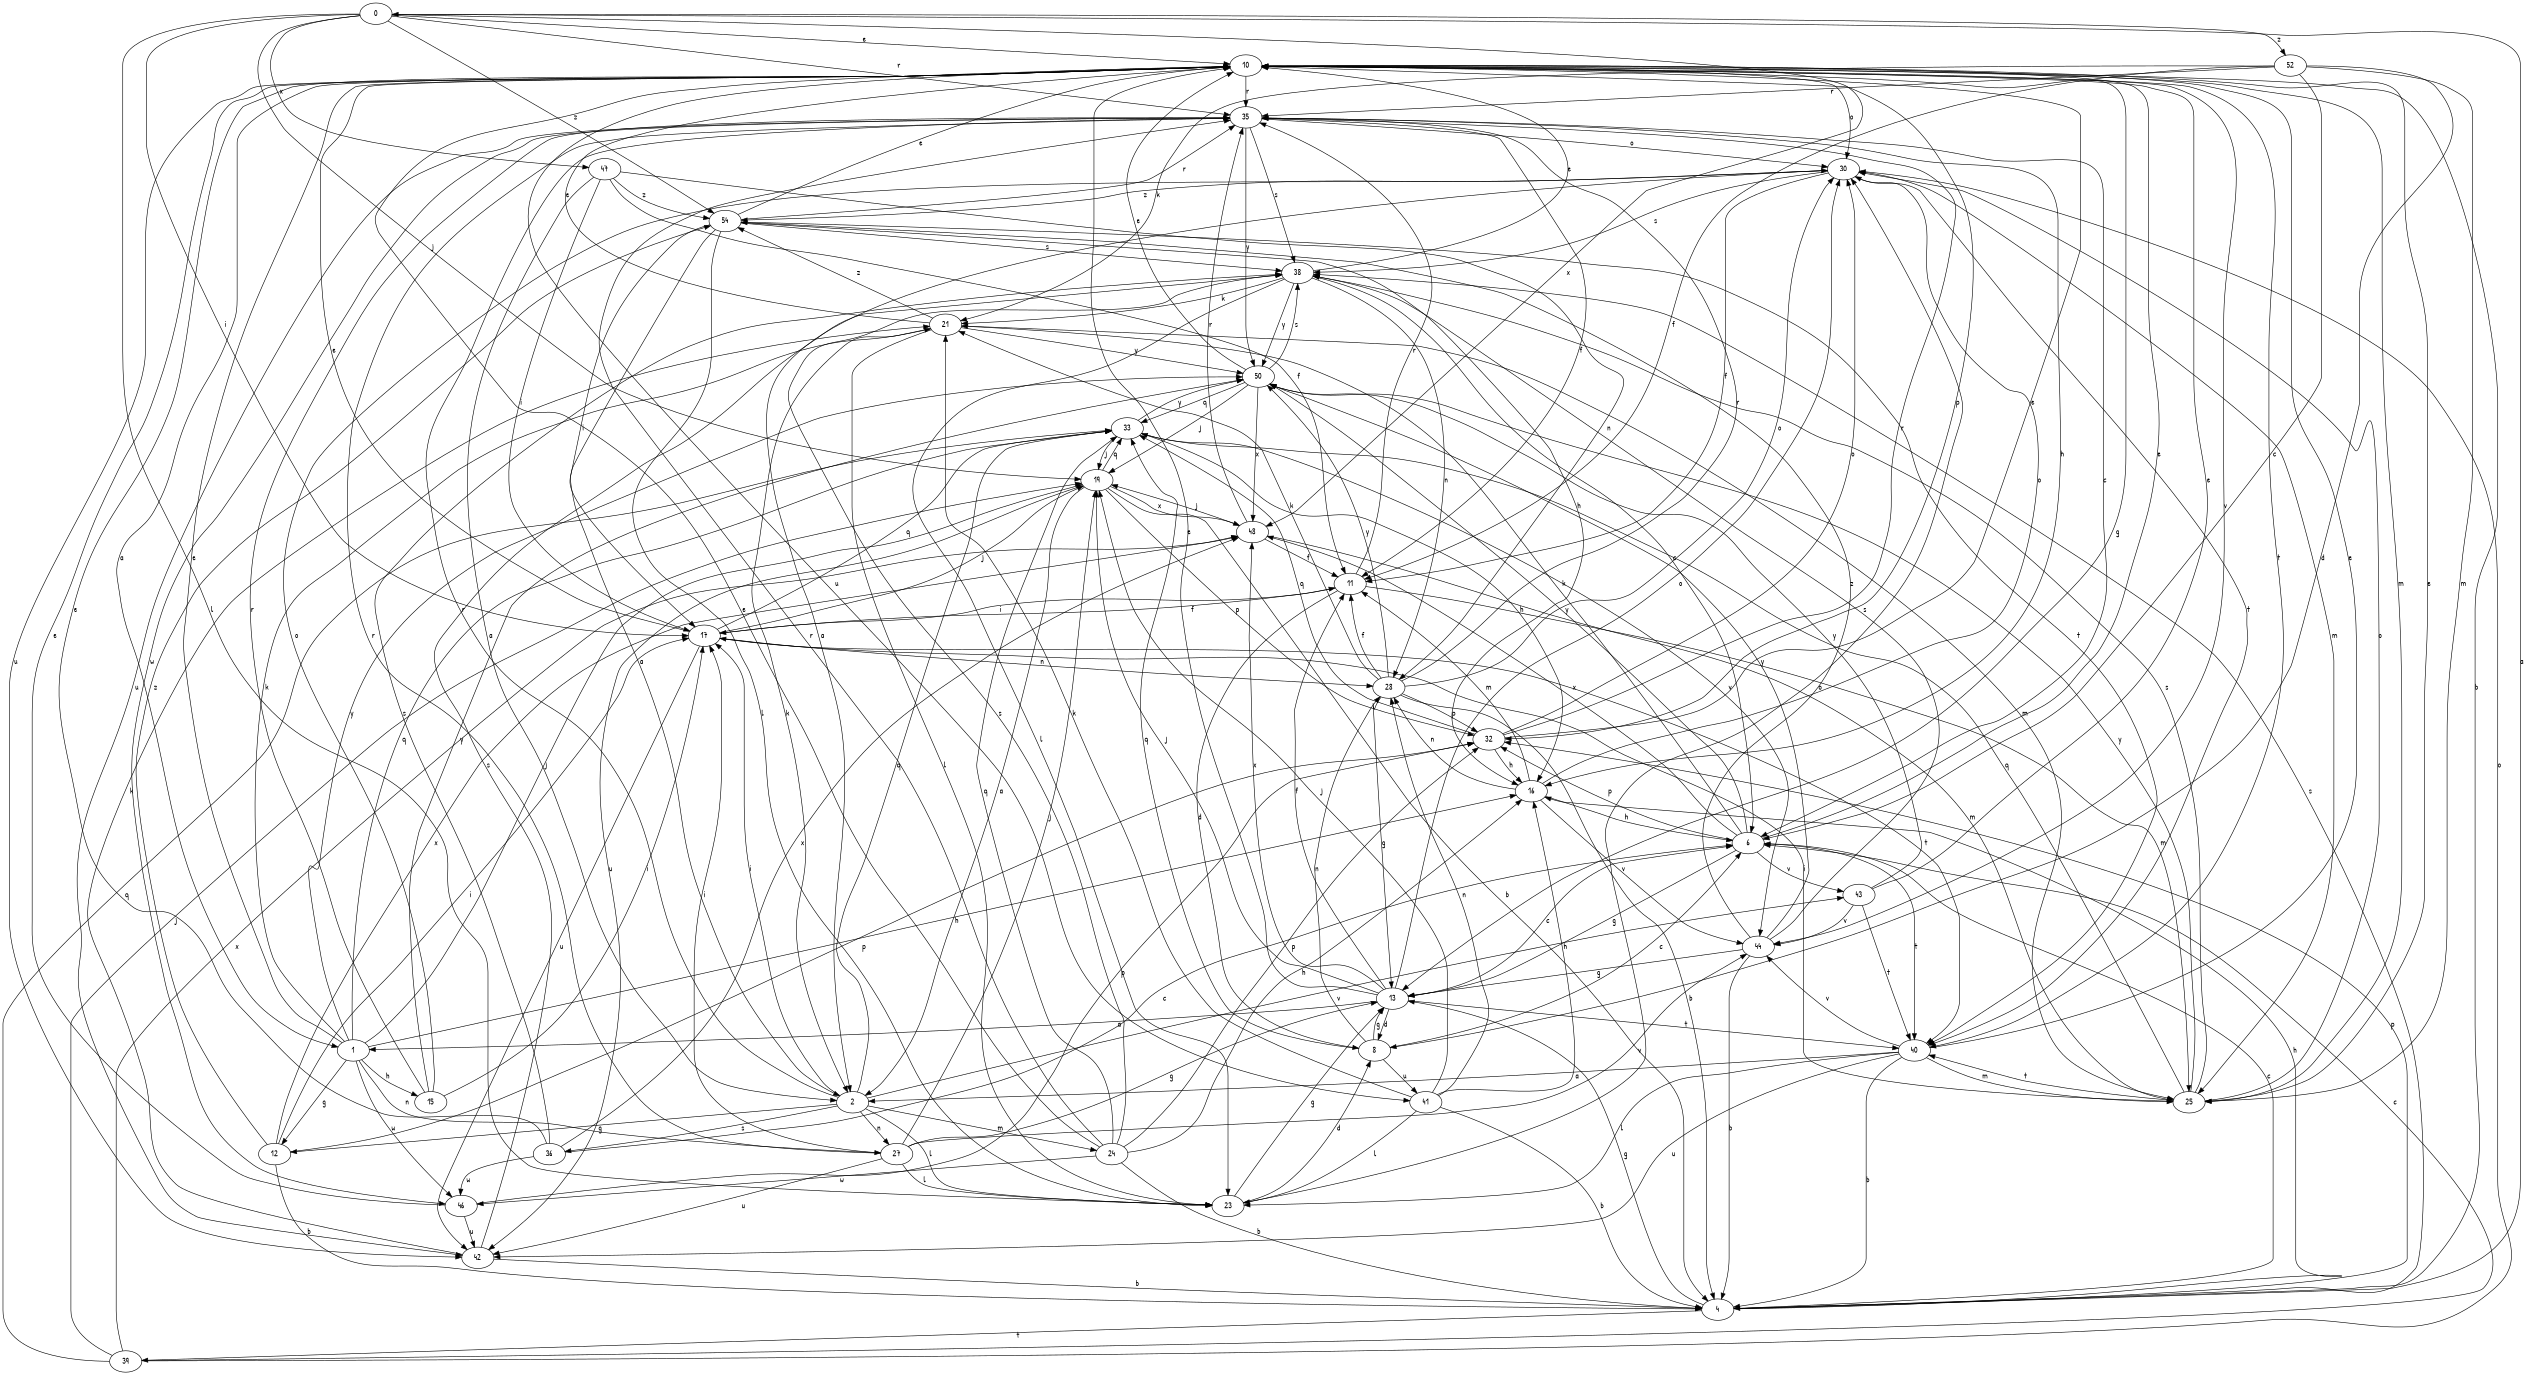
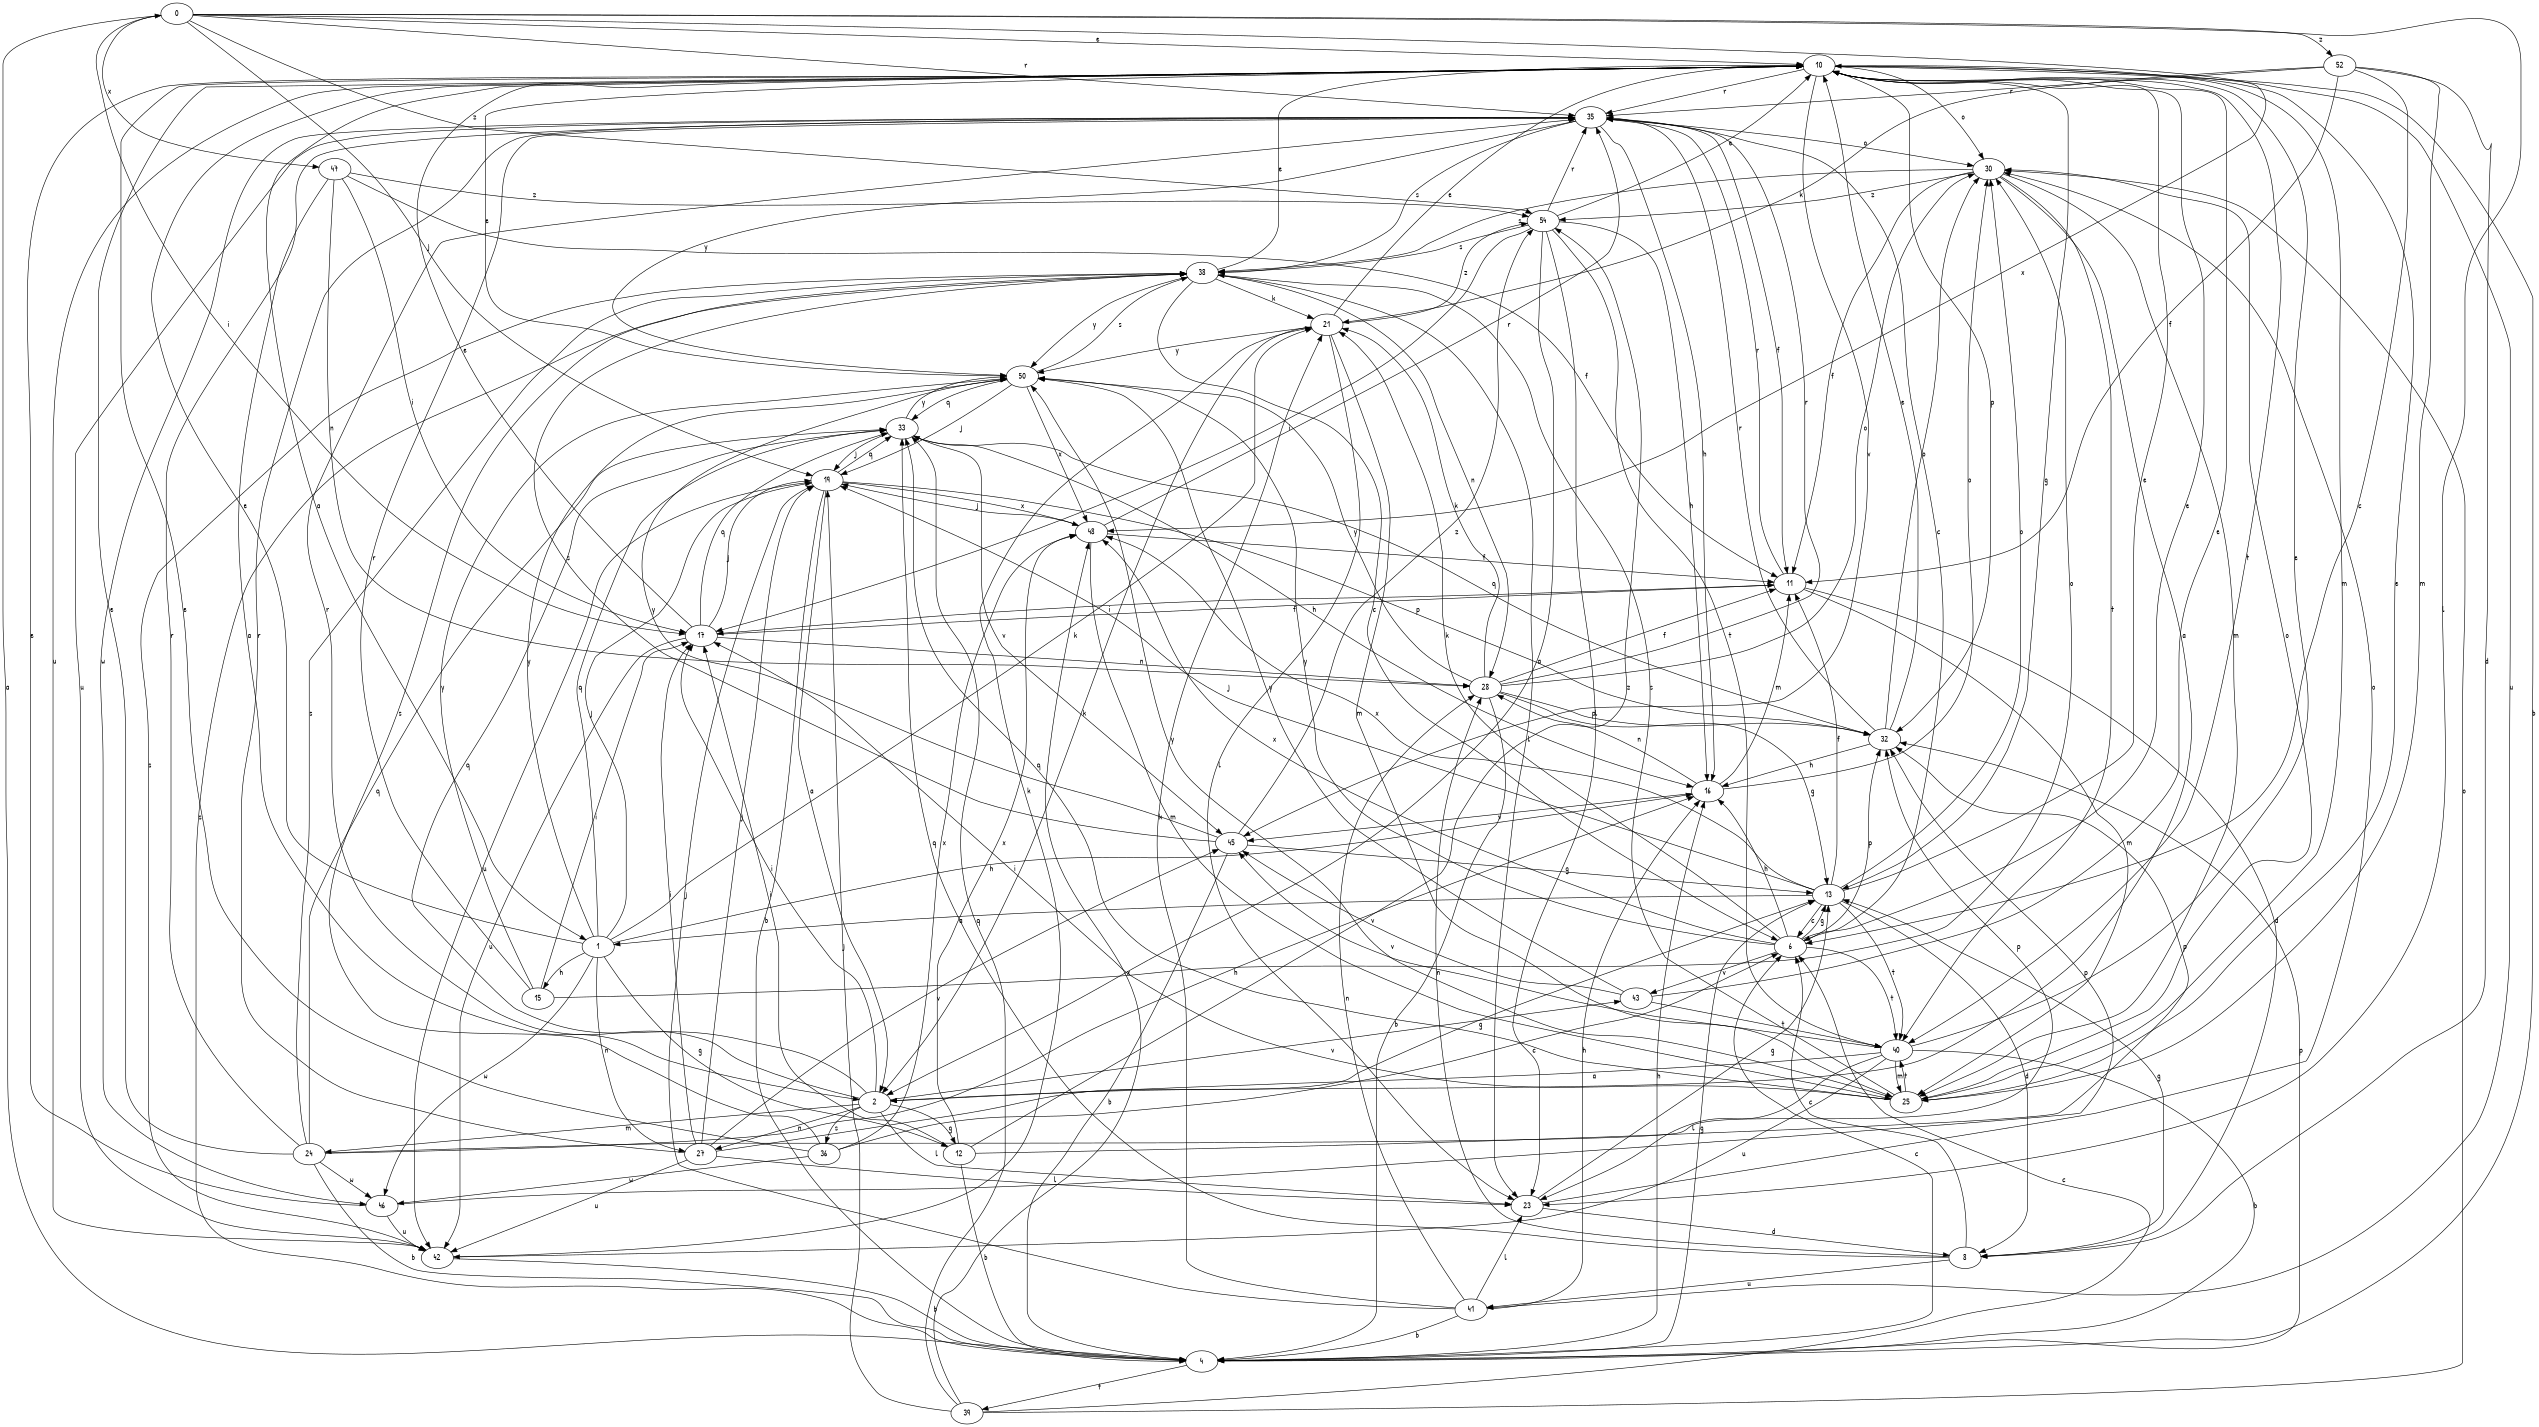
(1446, 662) -> none
(1635, 824) -> (1761, 867)
(1758, 947) -> (1232, 843)
